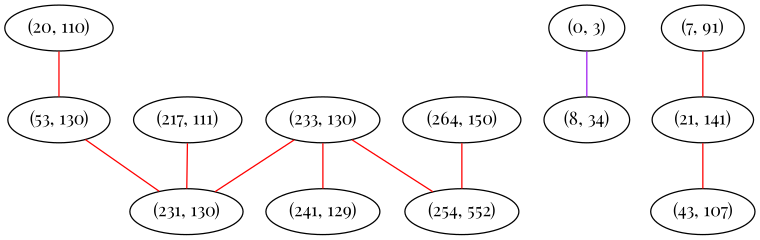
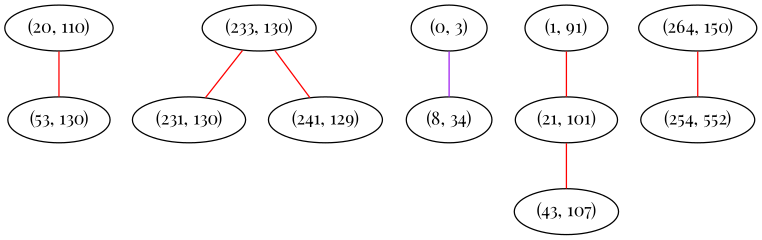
(703, 28) -> (566, 28)
(188, 120) -> none
(703, 120) -> (566, 120)
(122, 165) -> none
(392, 166) -> none
